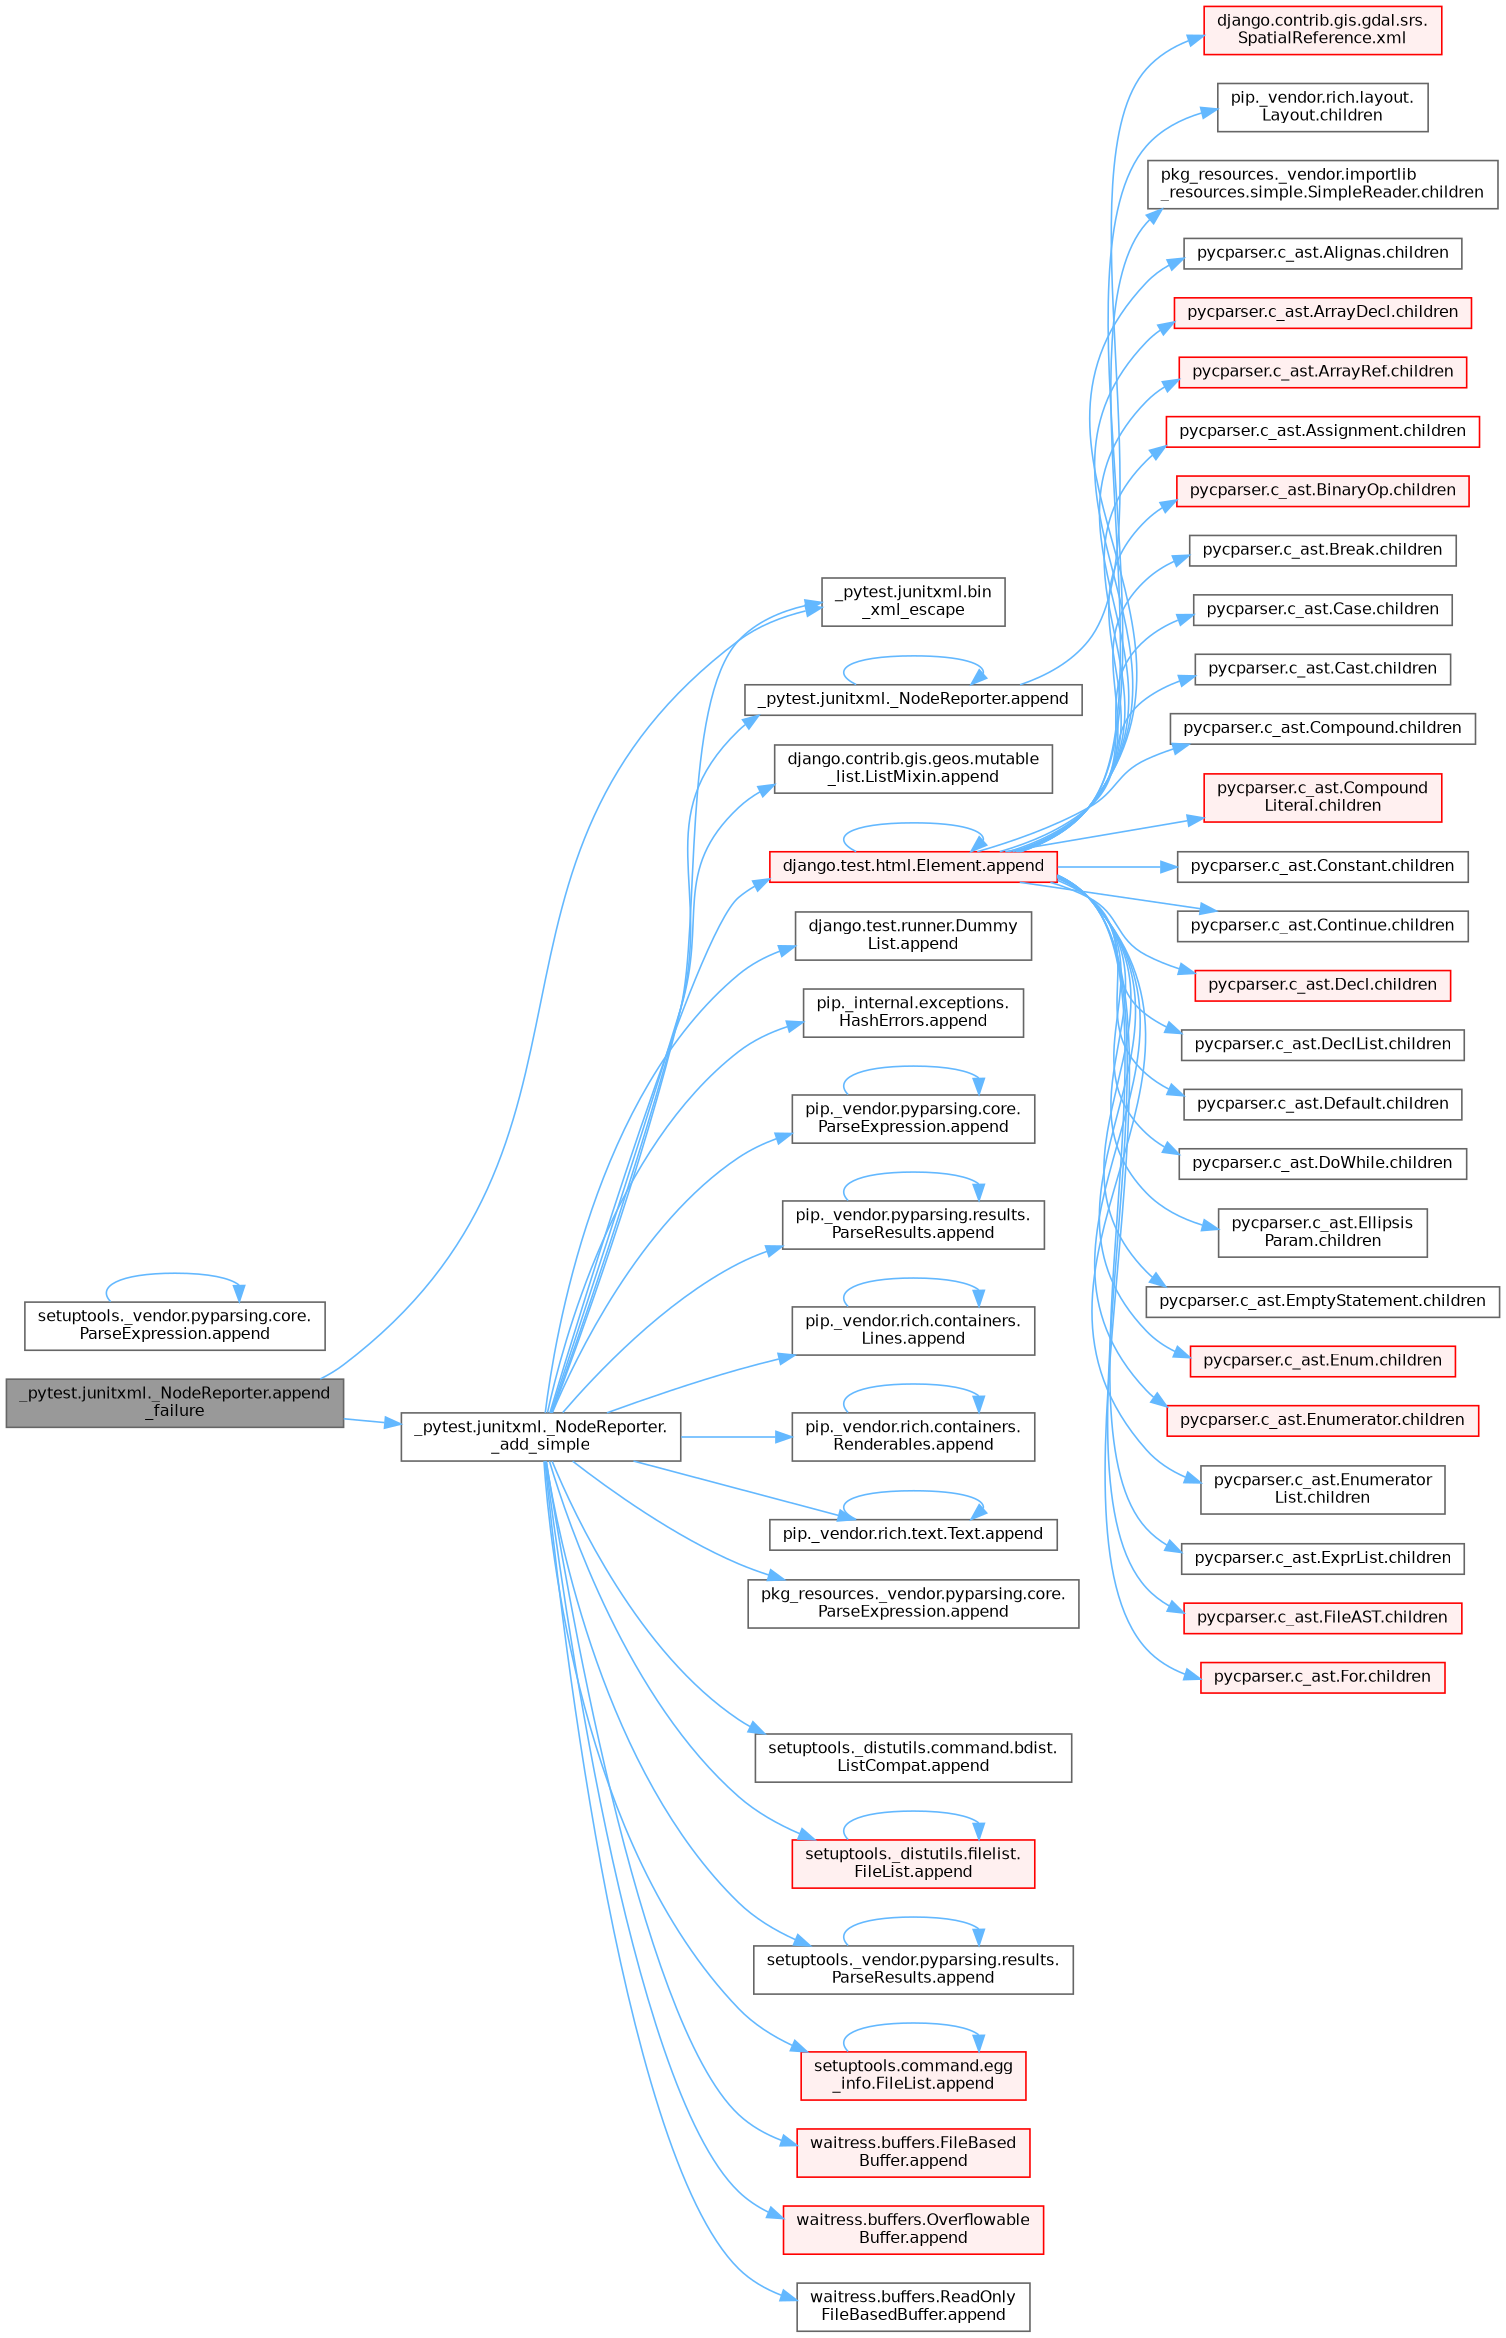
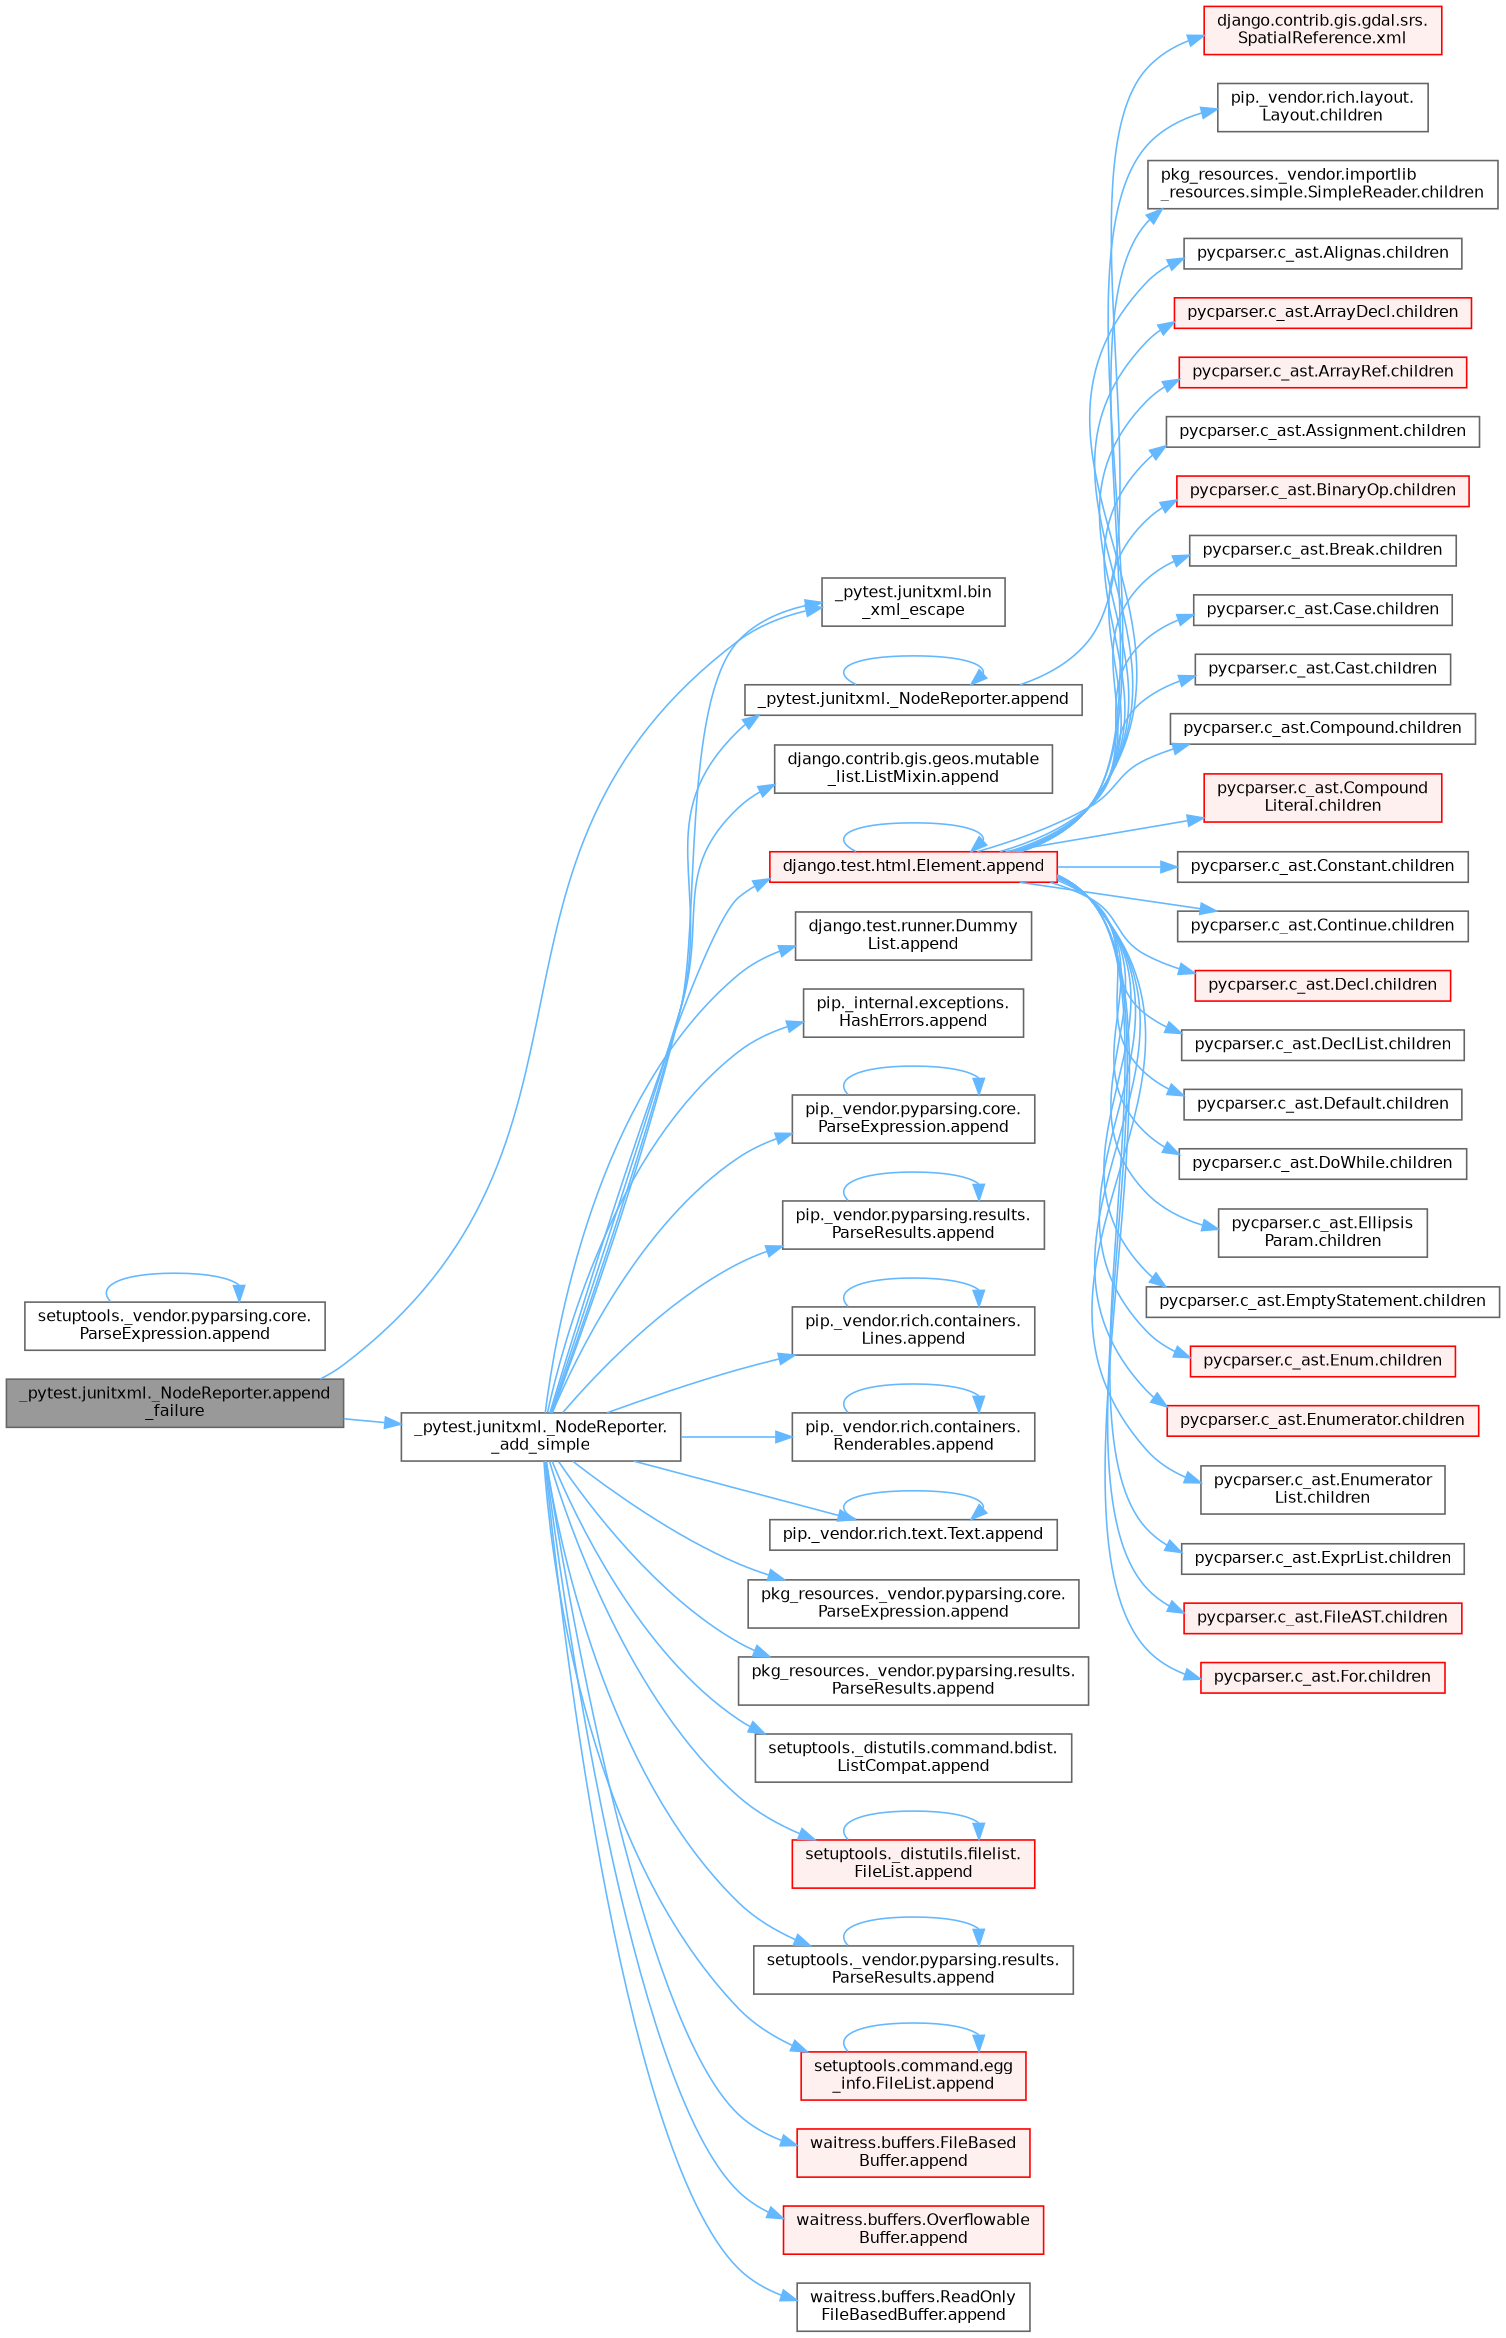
(1323, 432) -> (1323, 432)
none -> (914, 1681)
